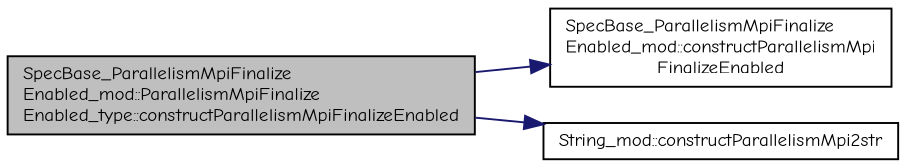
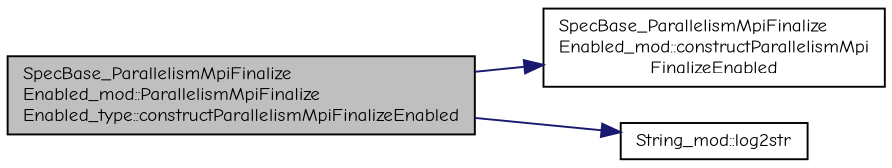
(721, 141) -> (714, 141)
